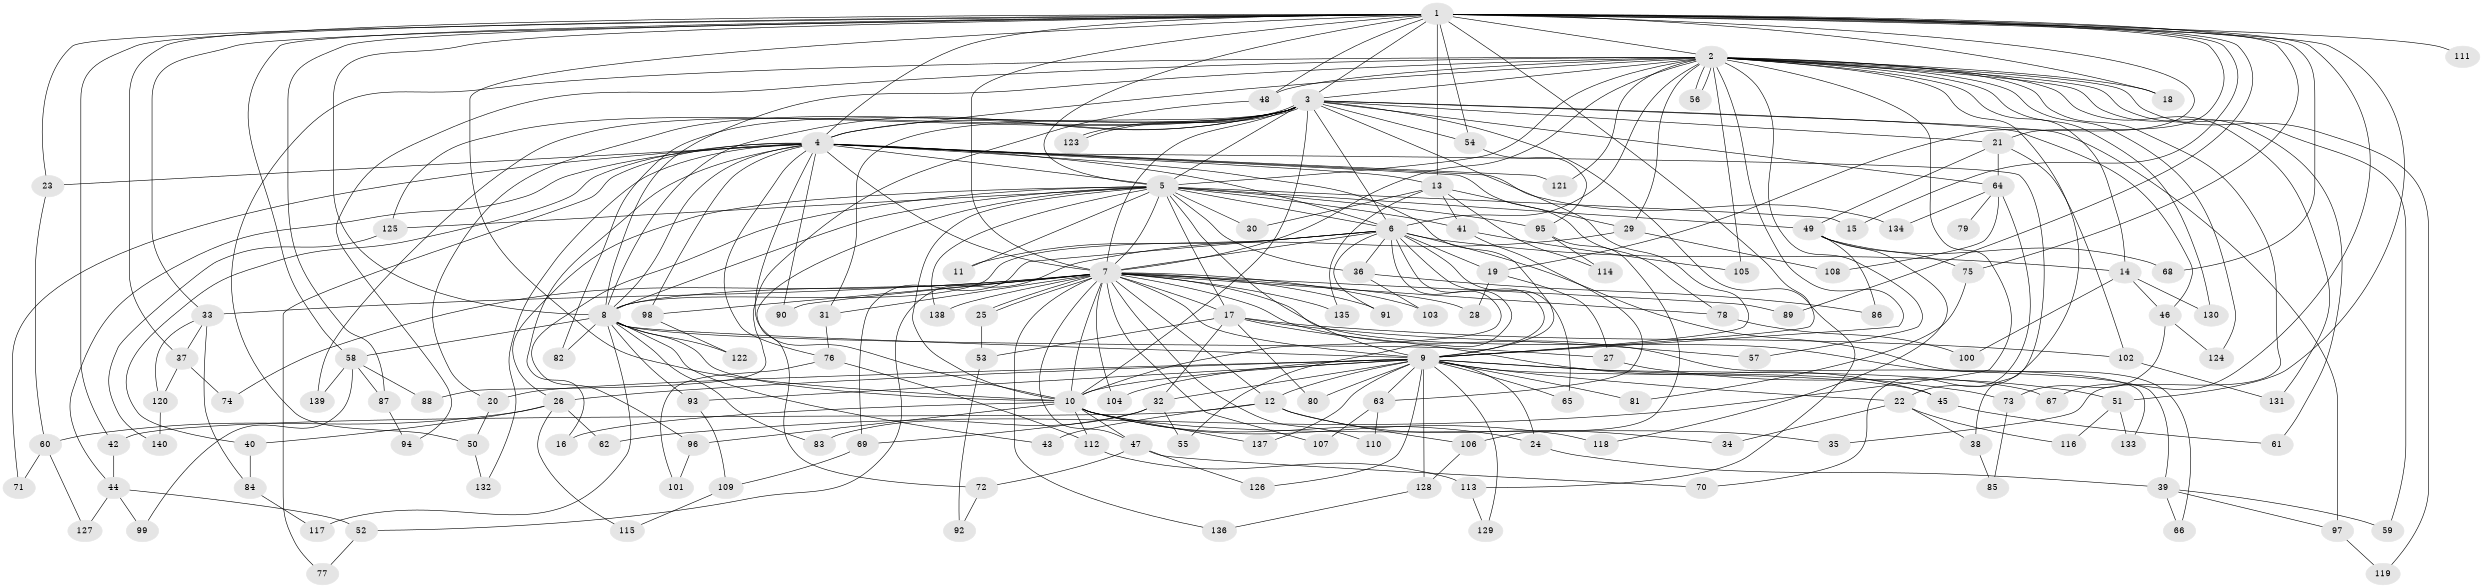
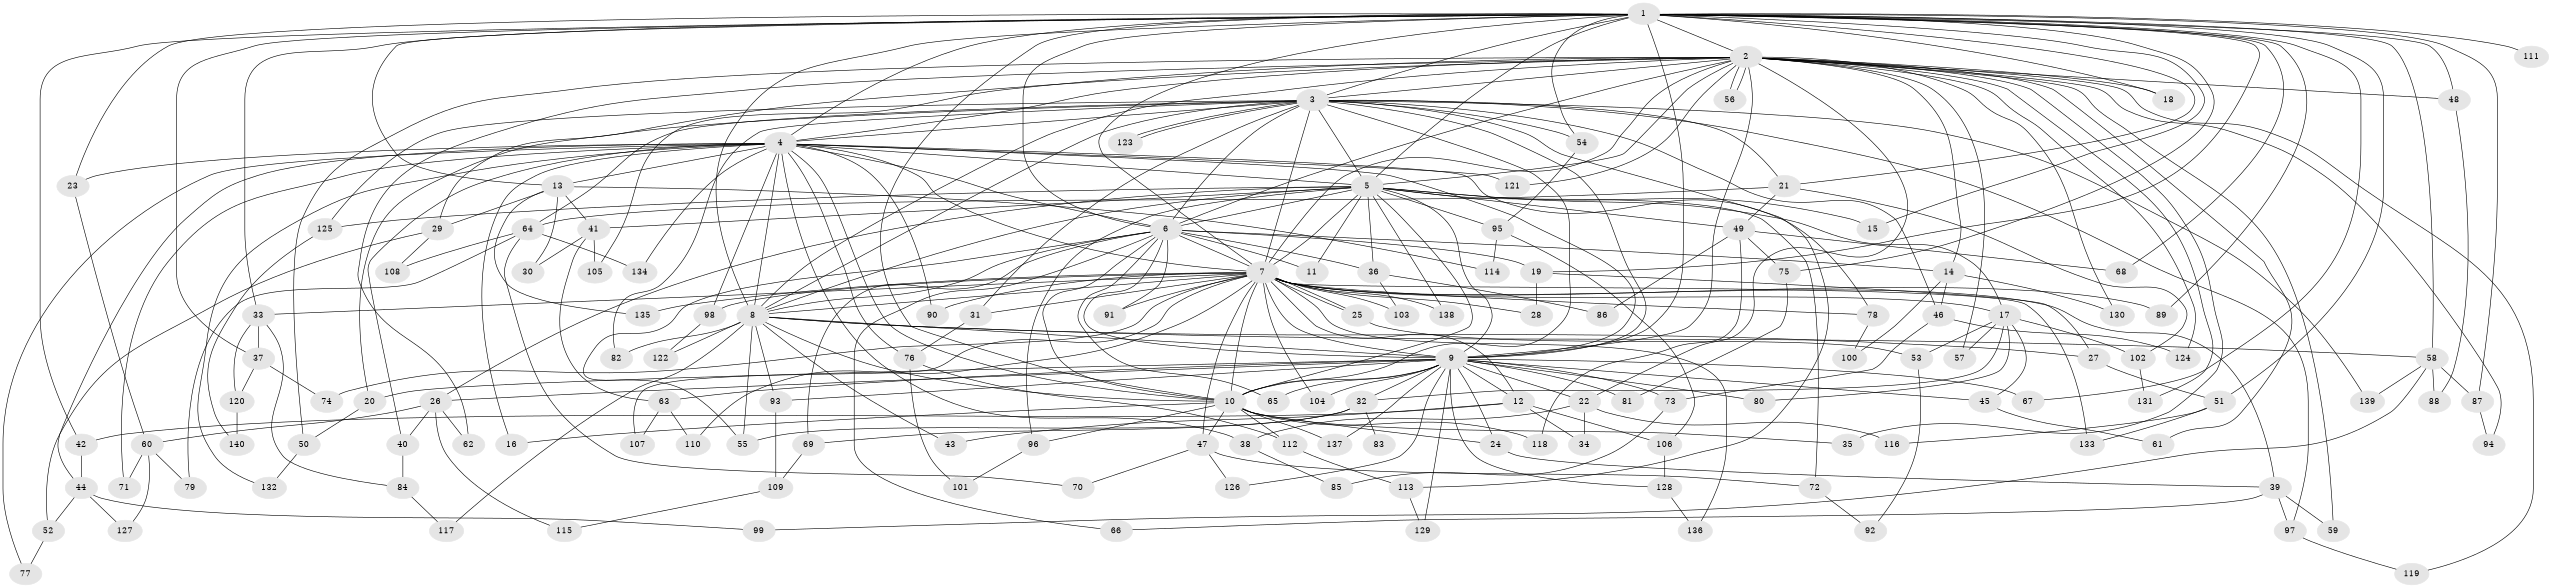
none -> (1207, 30)
(1207, 208) -> (561, 251)
(717, 393) -> (748, 380)
none -> (169, 466)
